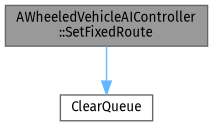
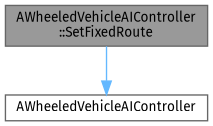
(107, 108) -> (107, 108)
